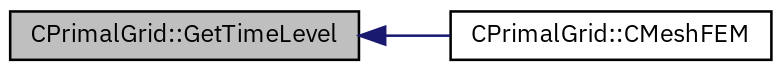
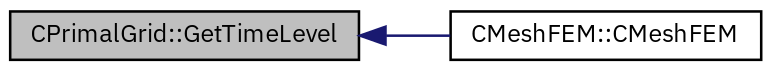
(611, 36) -> (606, 36)
